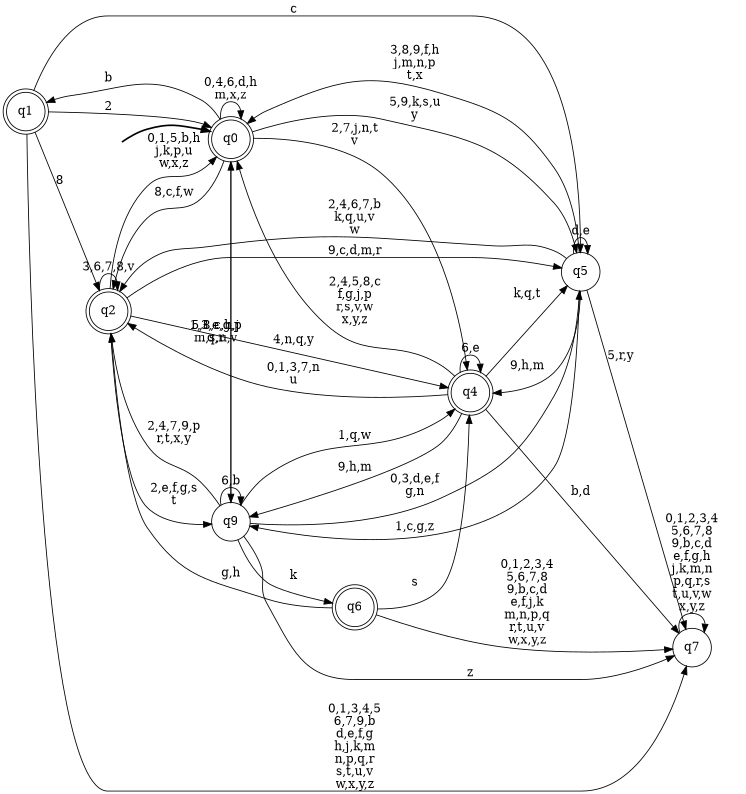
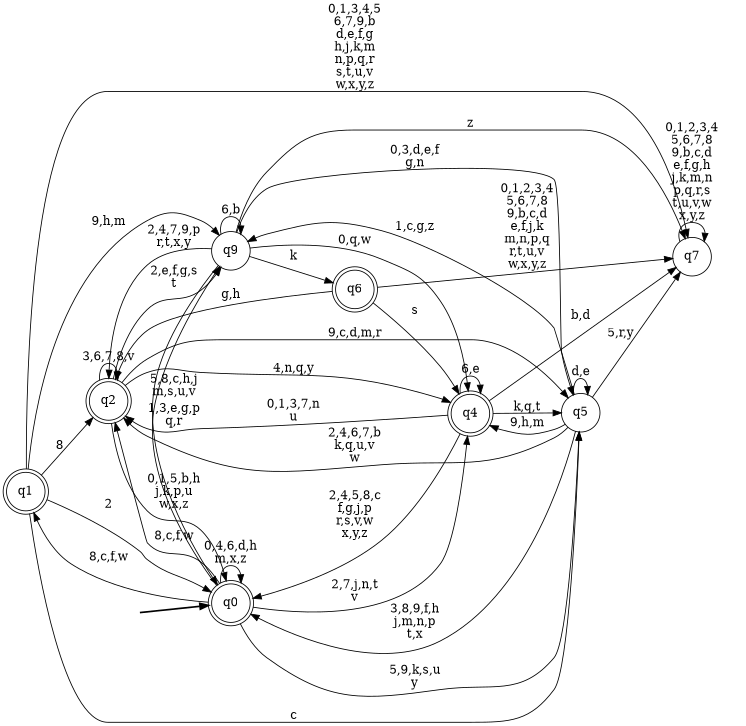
(109, 78) -> (109, 557)
(355, 436) -> (355, 240)
(369, 478) -> (76, 298)
